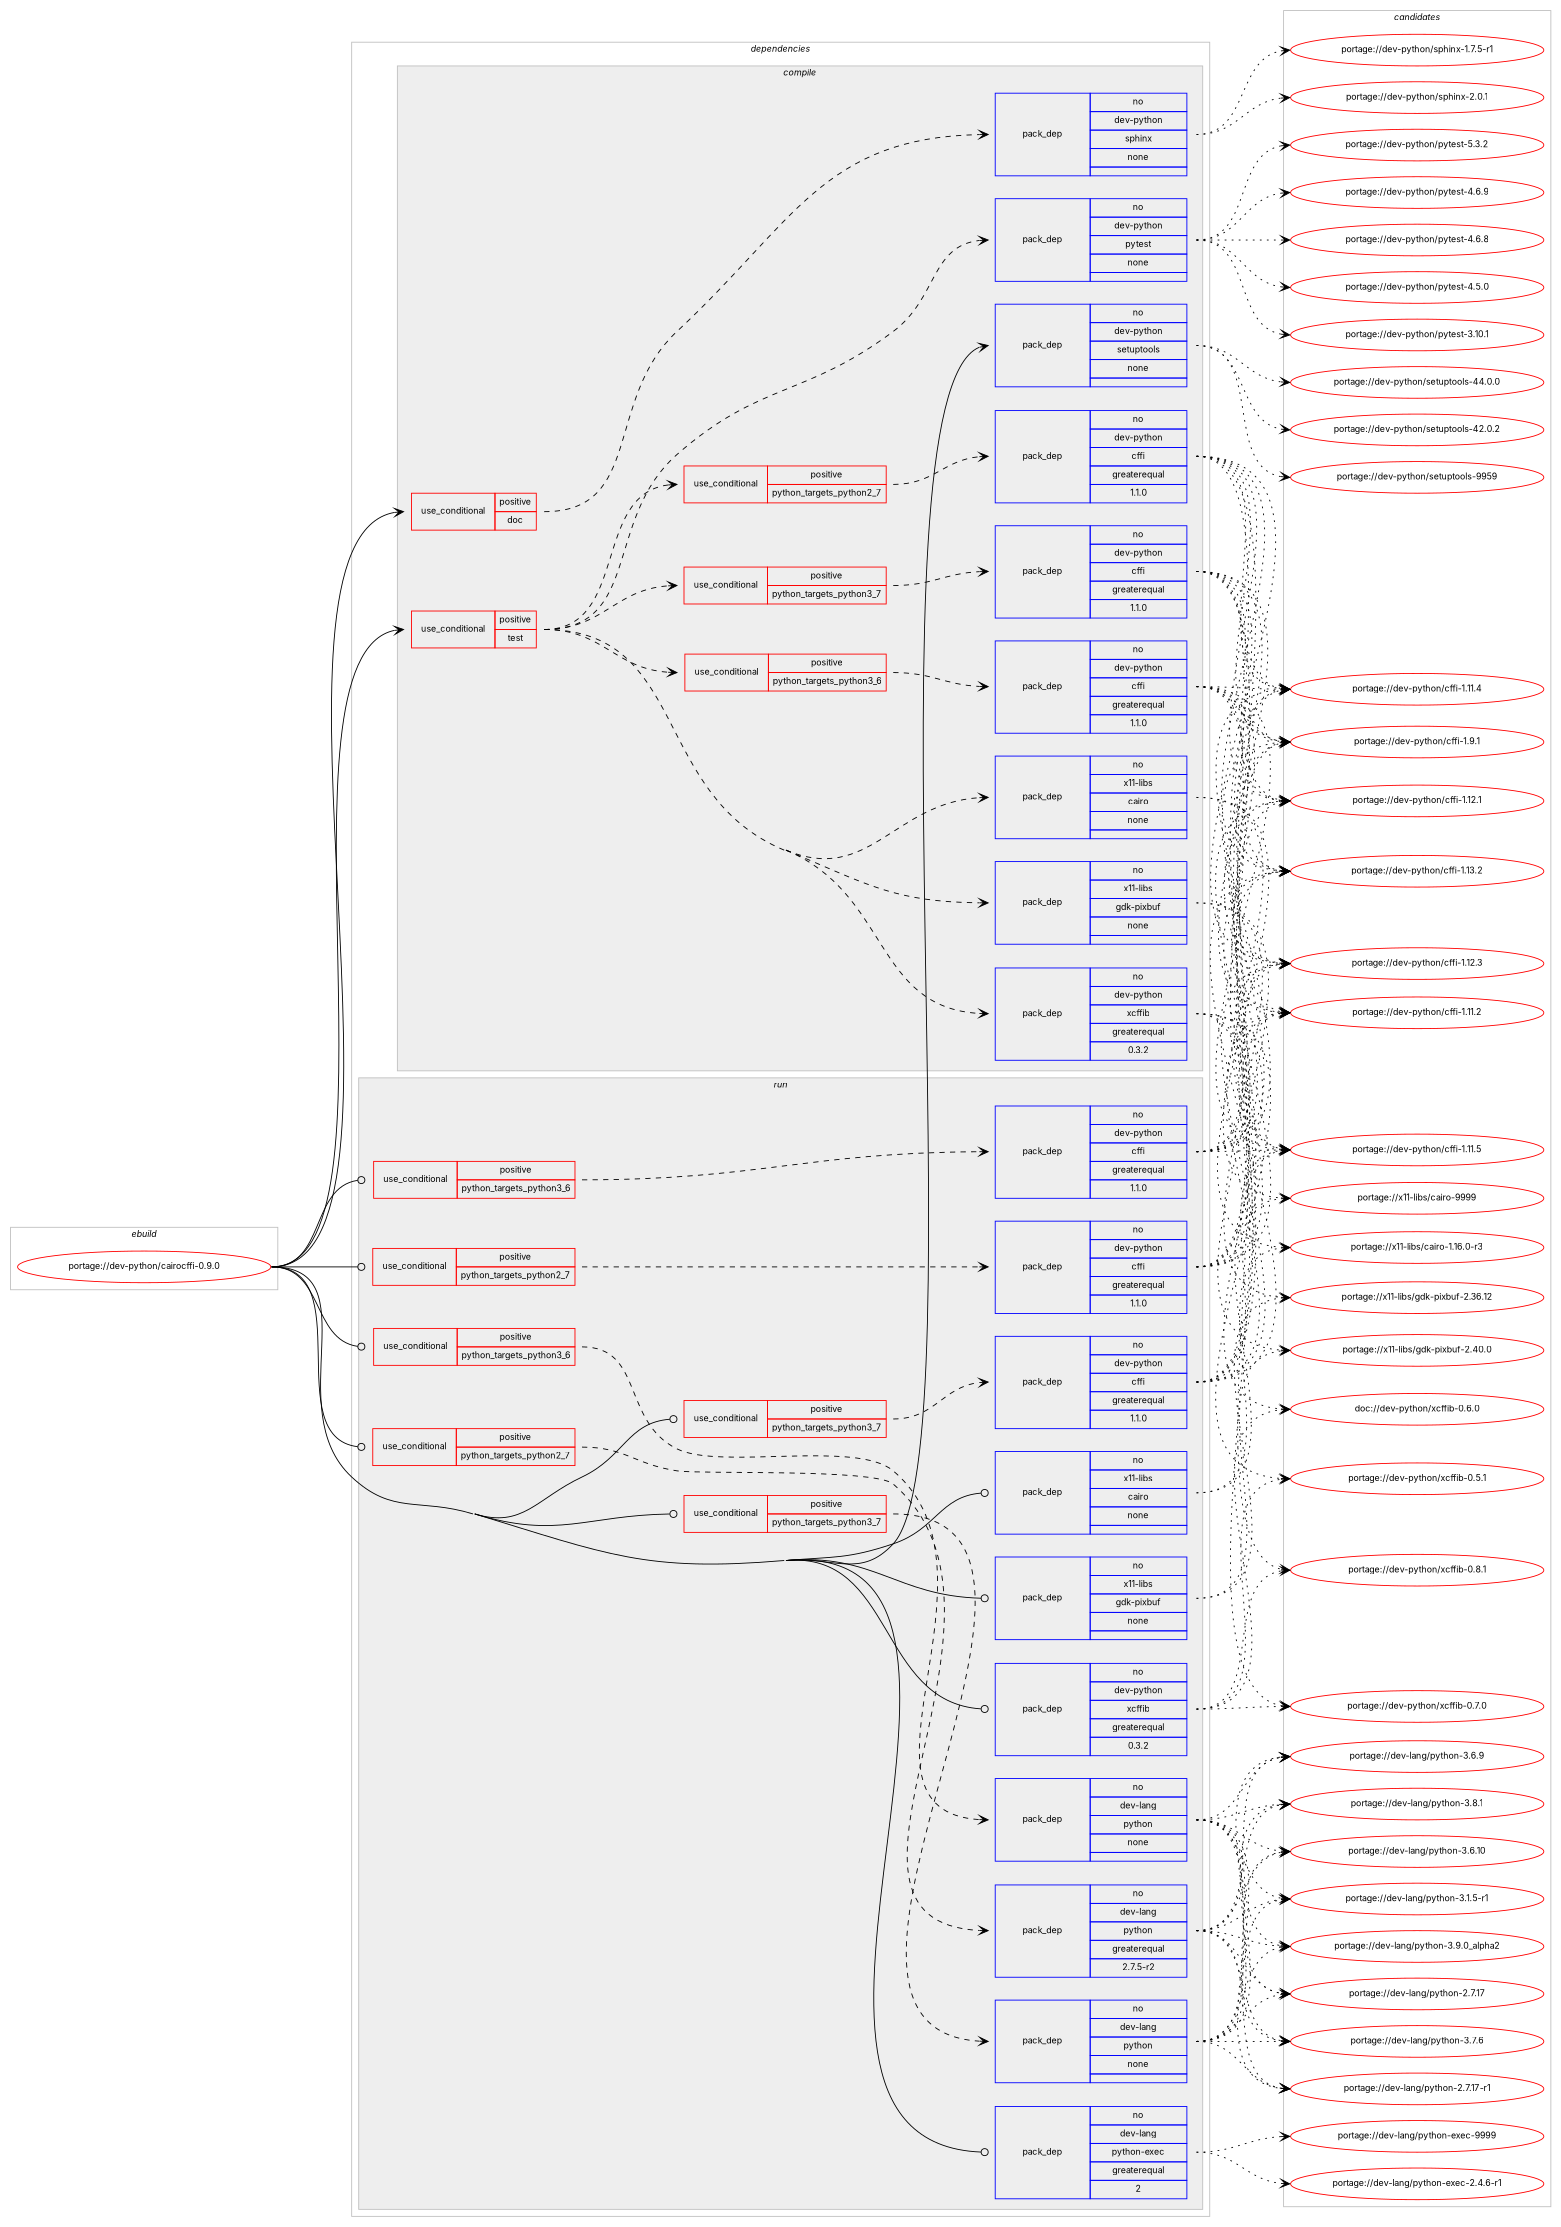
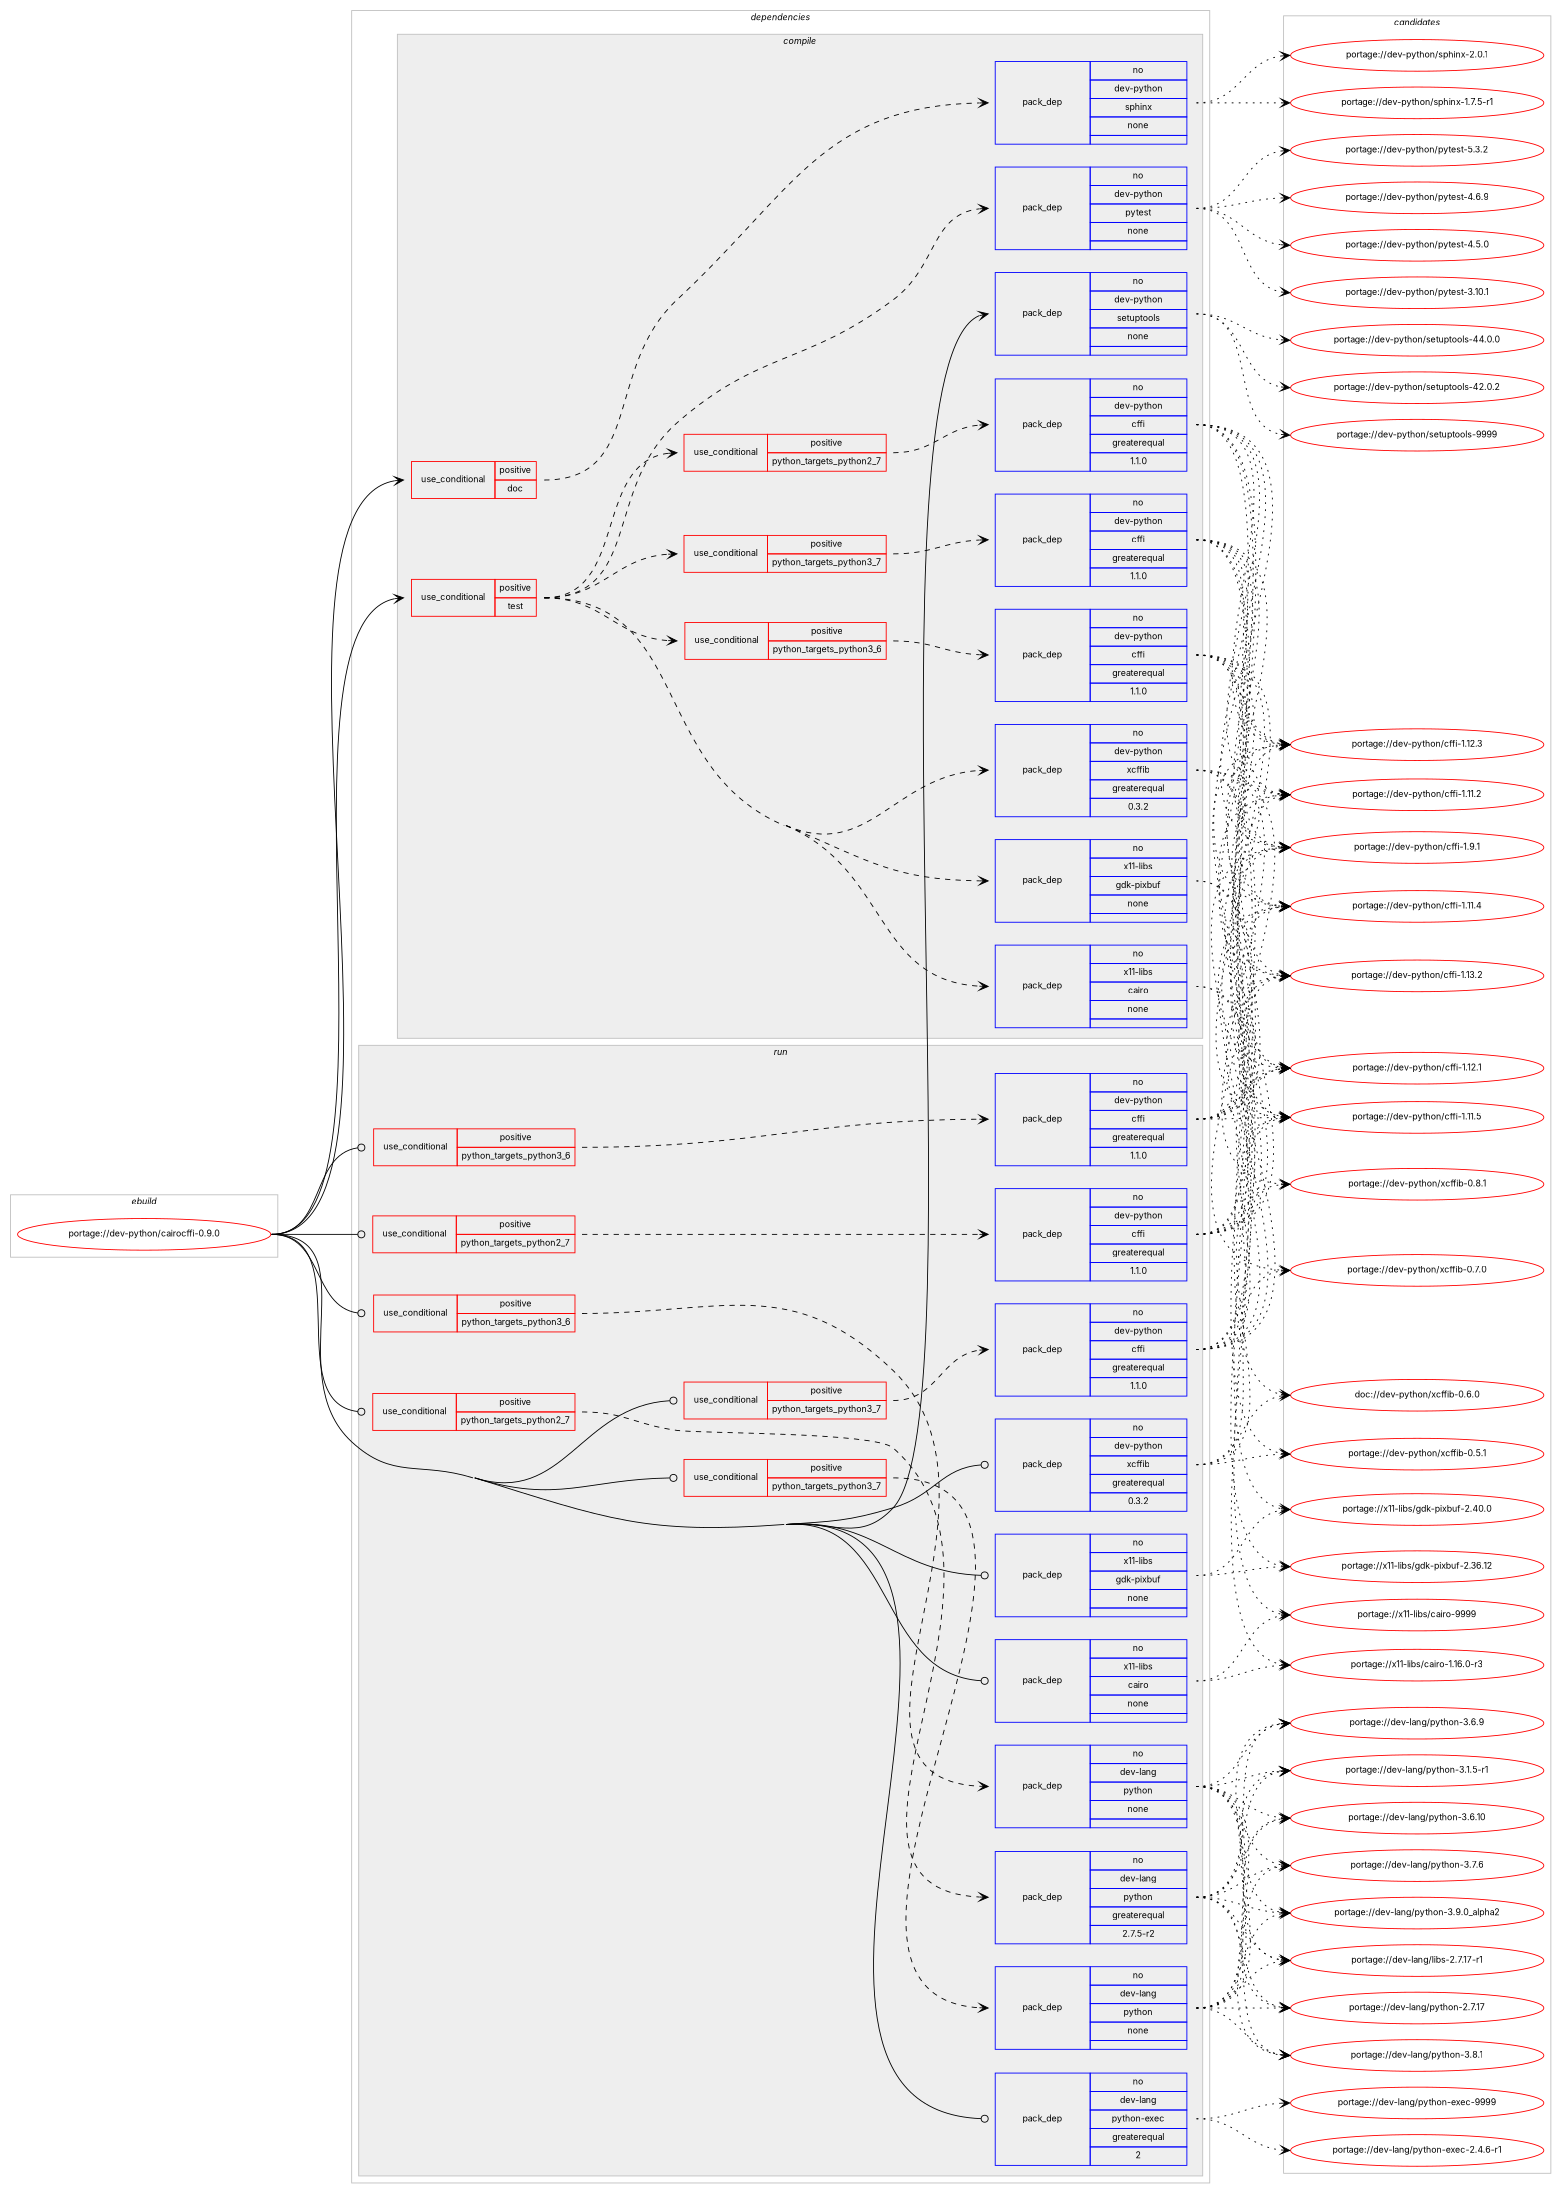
(1417, 240) -> none
(1417, 477) -> (1417, 435)
(1417, 2089) -> (1417, 1961)
